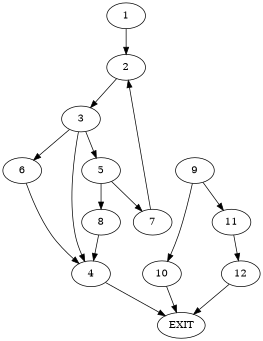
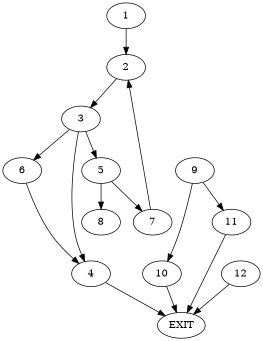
(97, 244) -> none
(235, 244) -> (208, 270)
